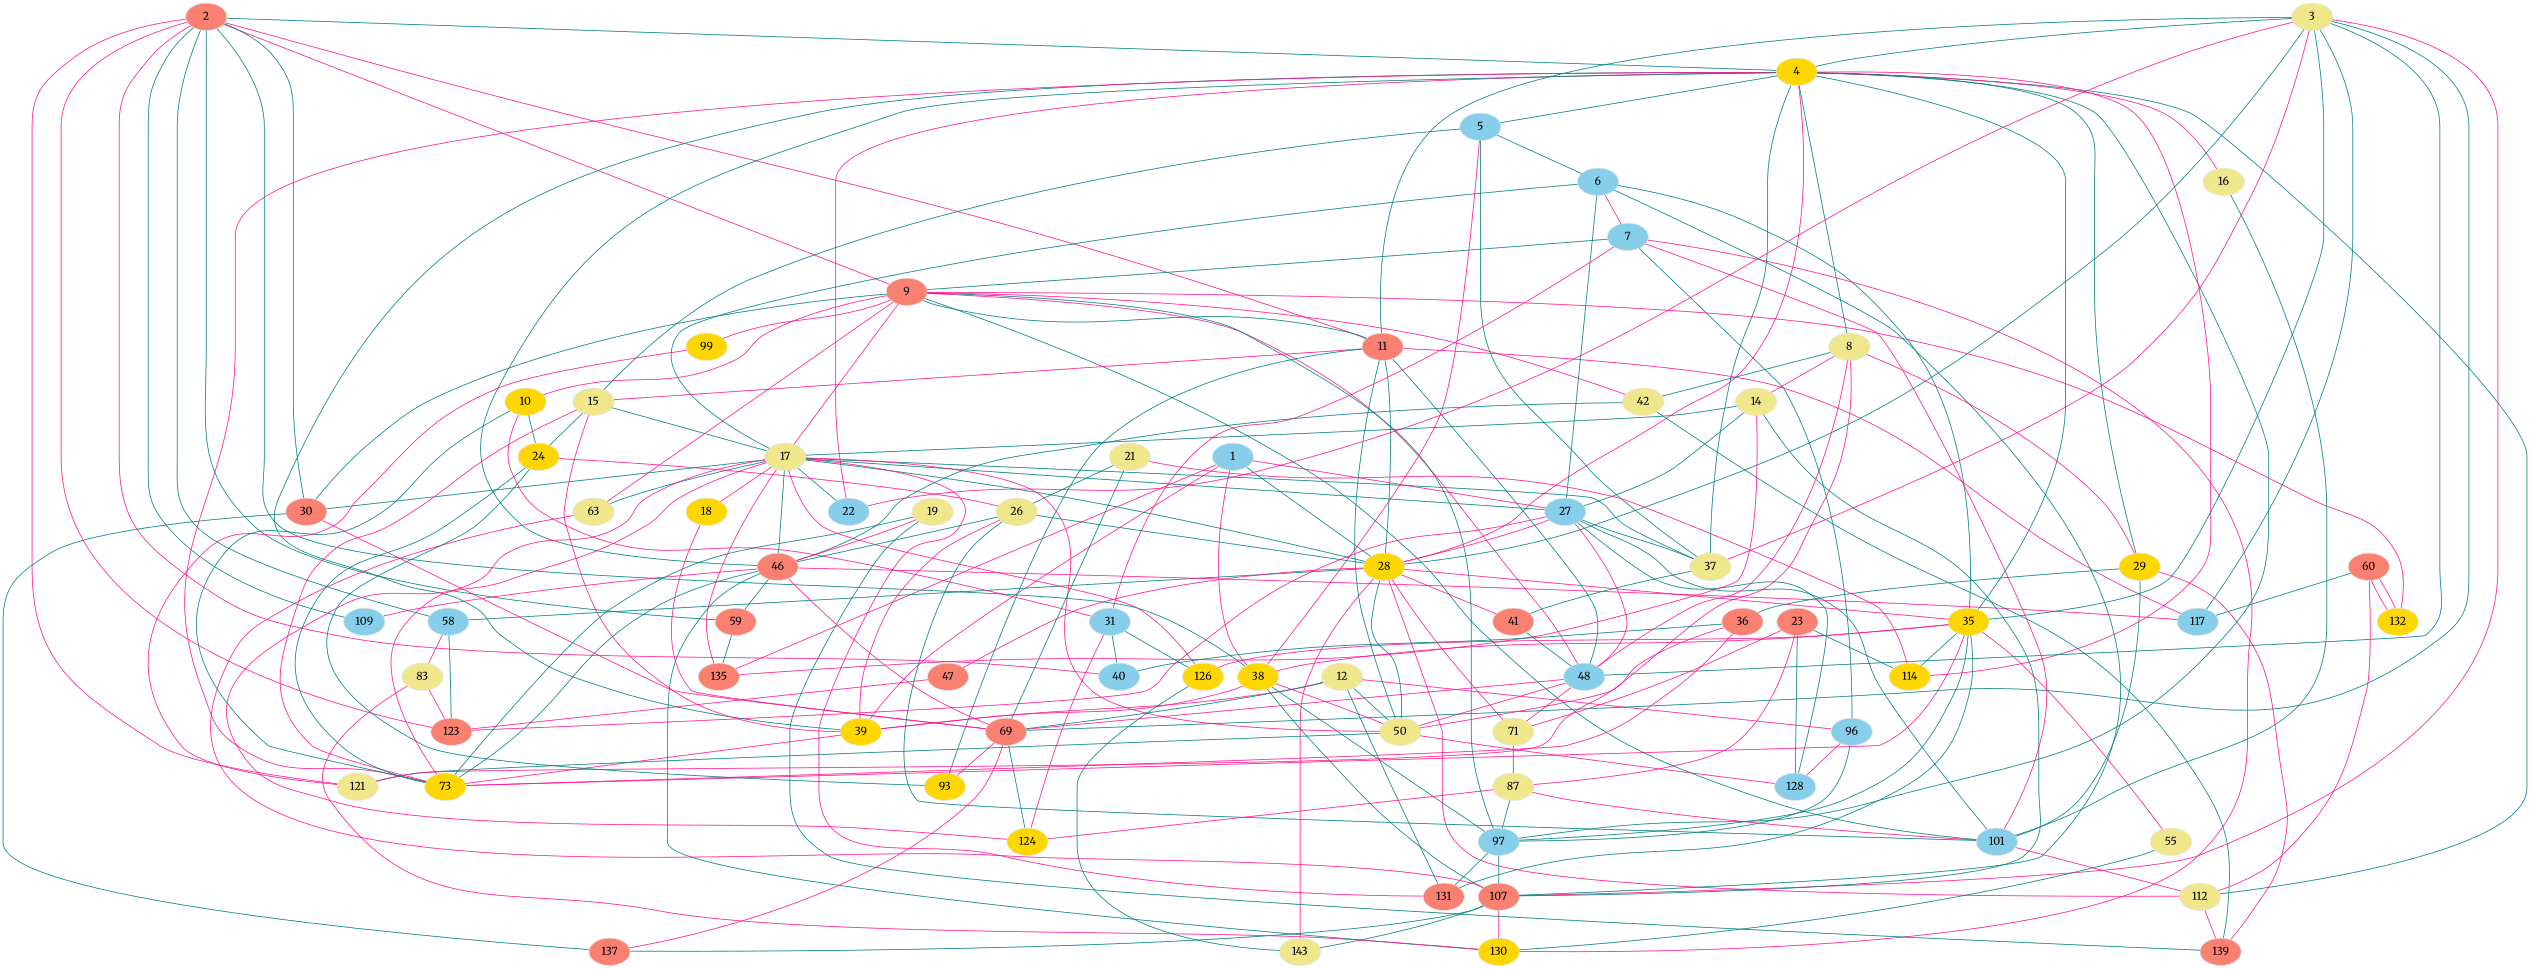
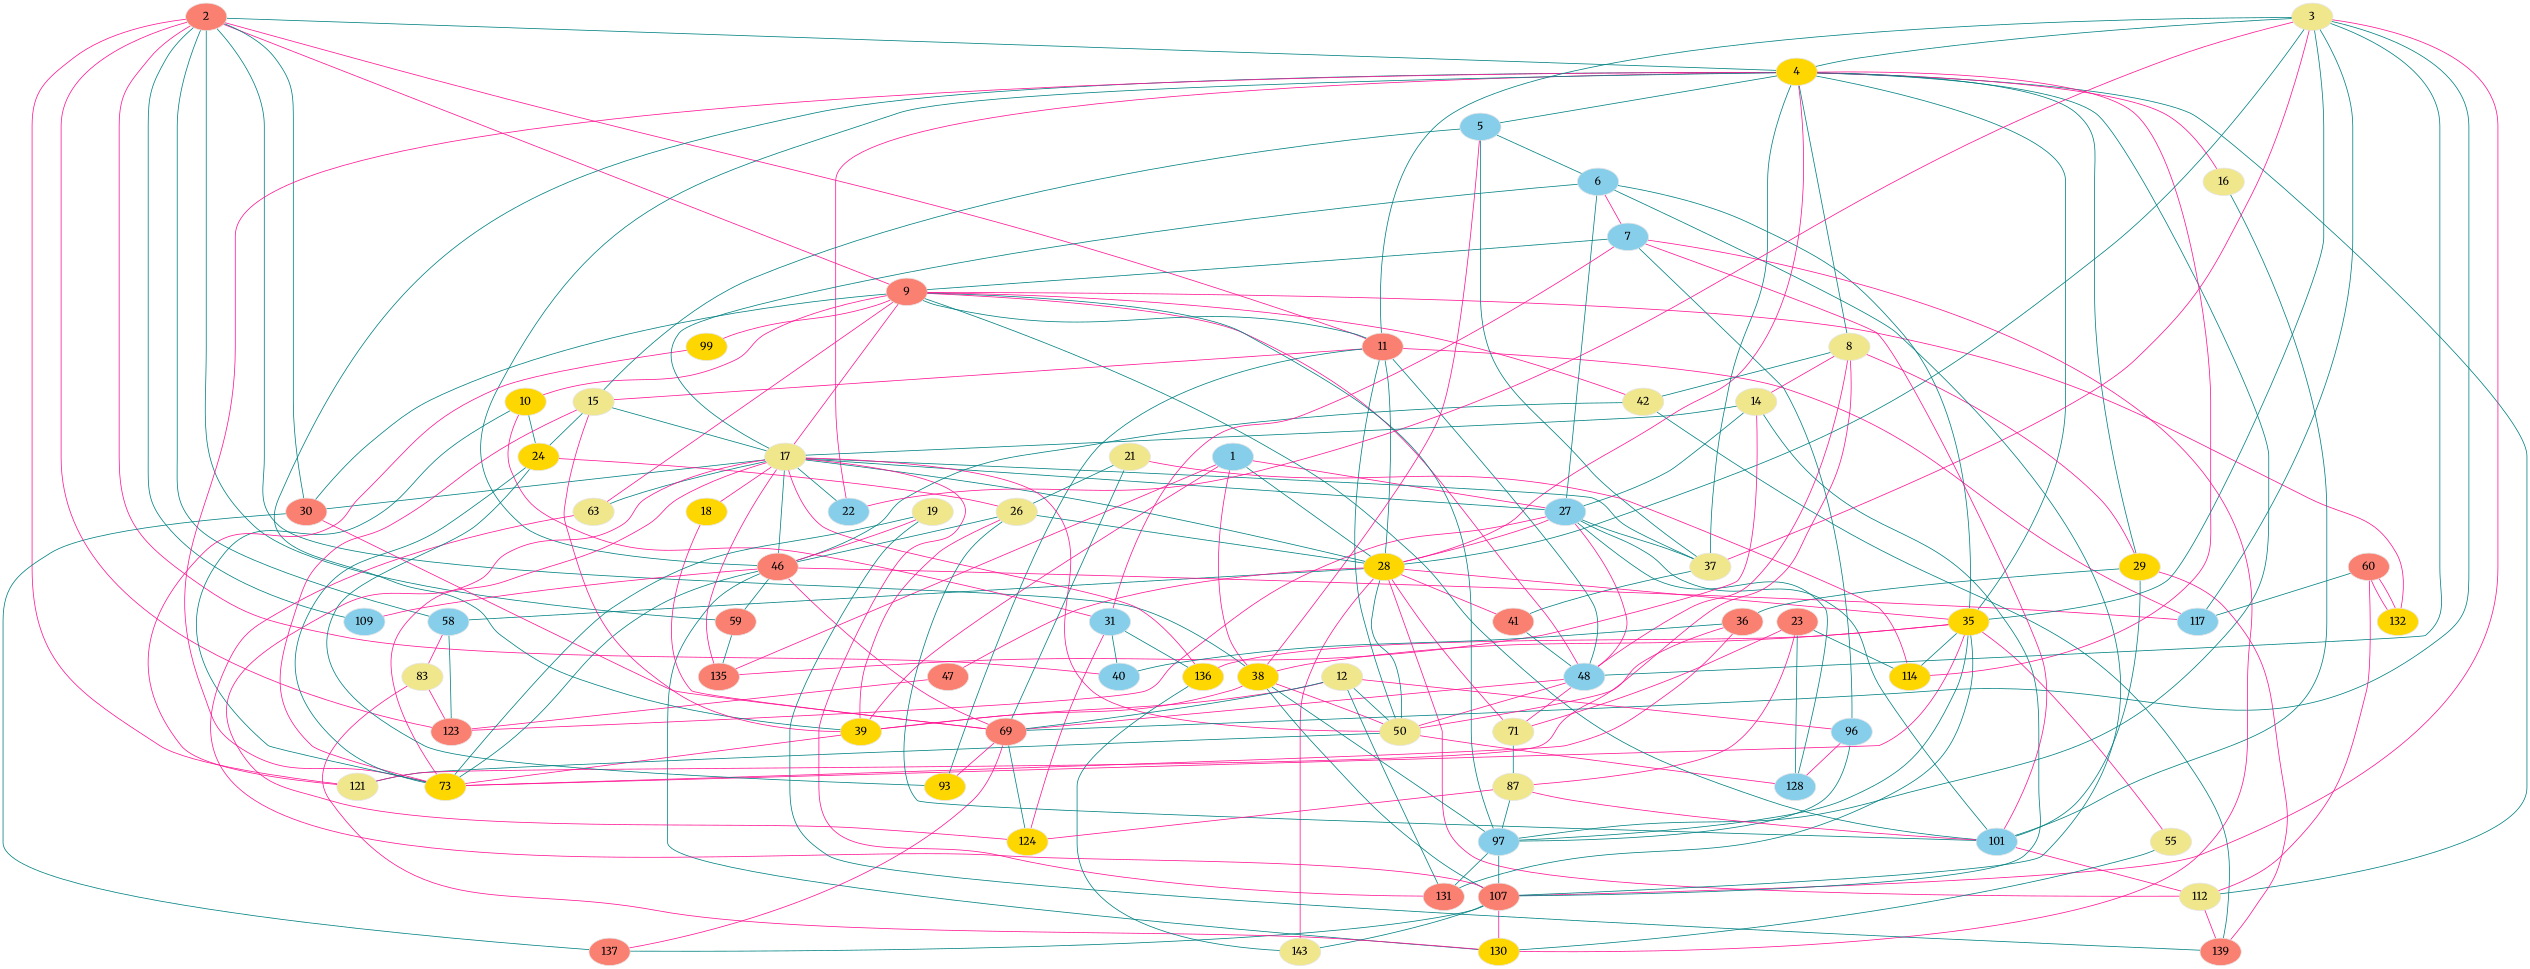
(1203, 677) -> (1203, 677)
